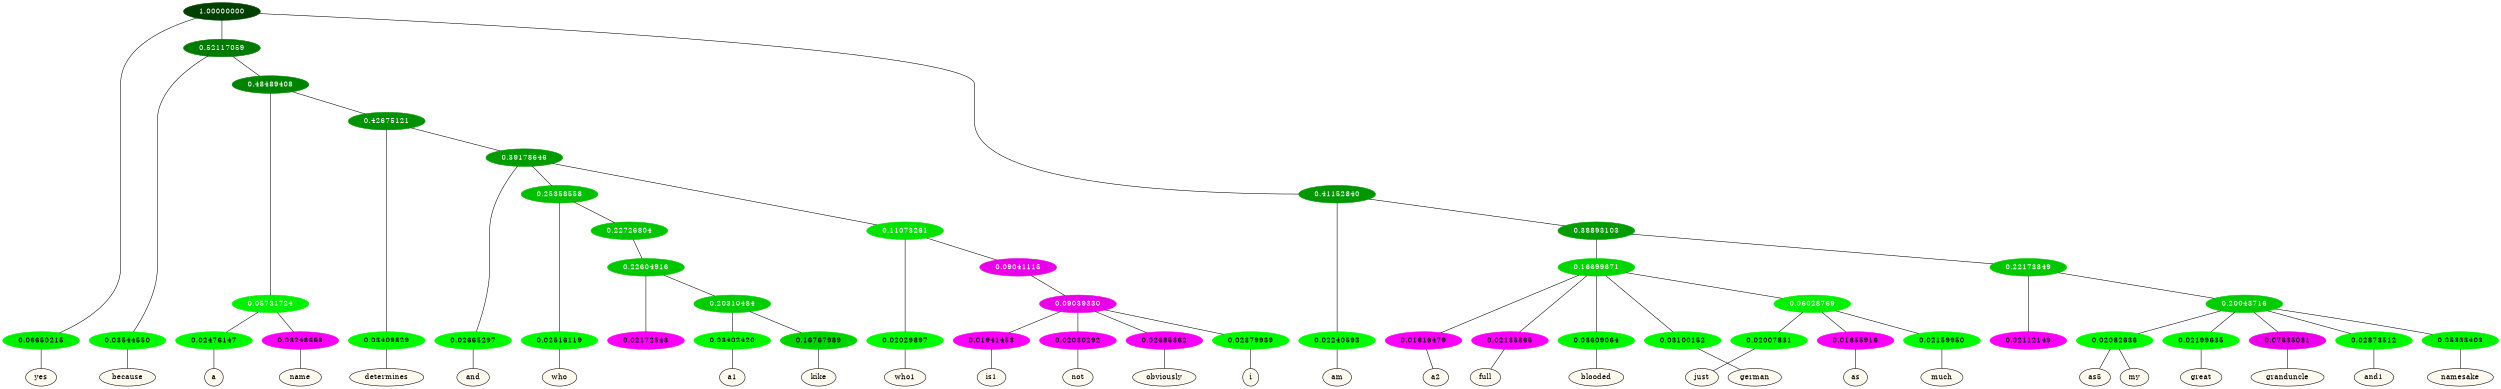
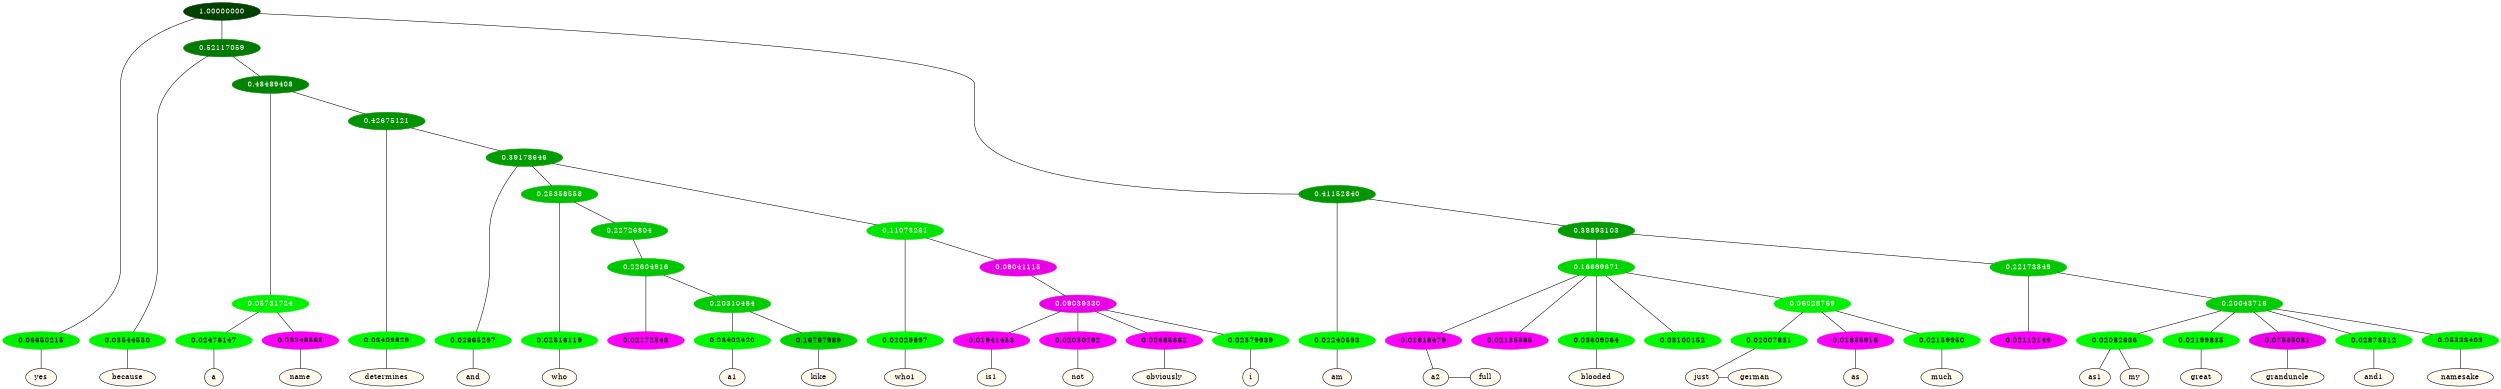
(2201, 341) -> (2201, 341)
(1498, 359) -> (1460, 377)
(1719, 359) -> (1723, 377)
(2095, 377) -> (2095, 377)
